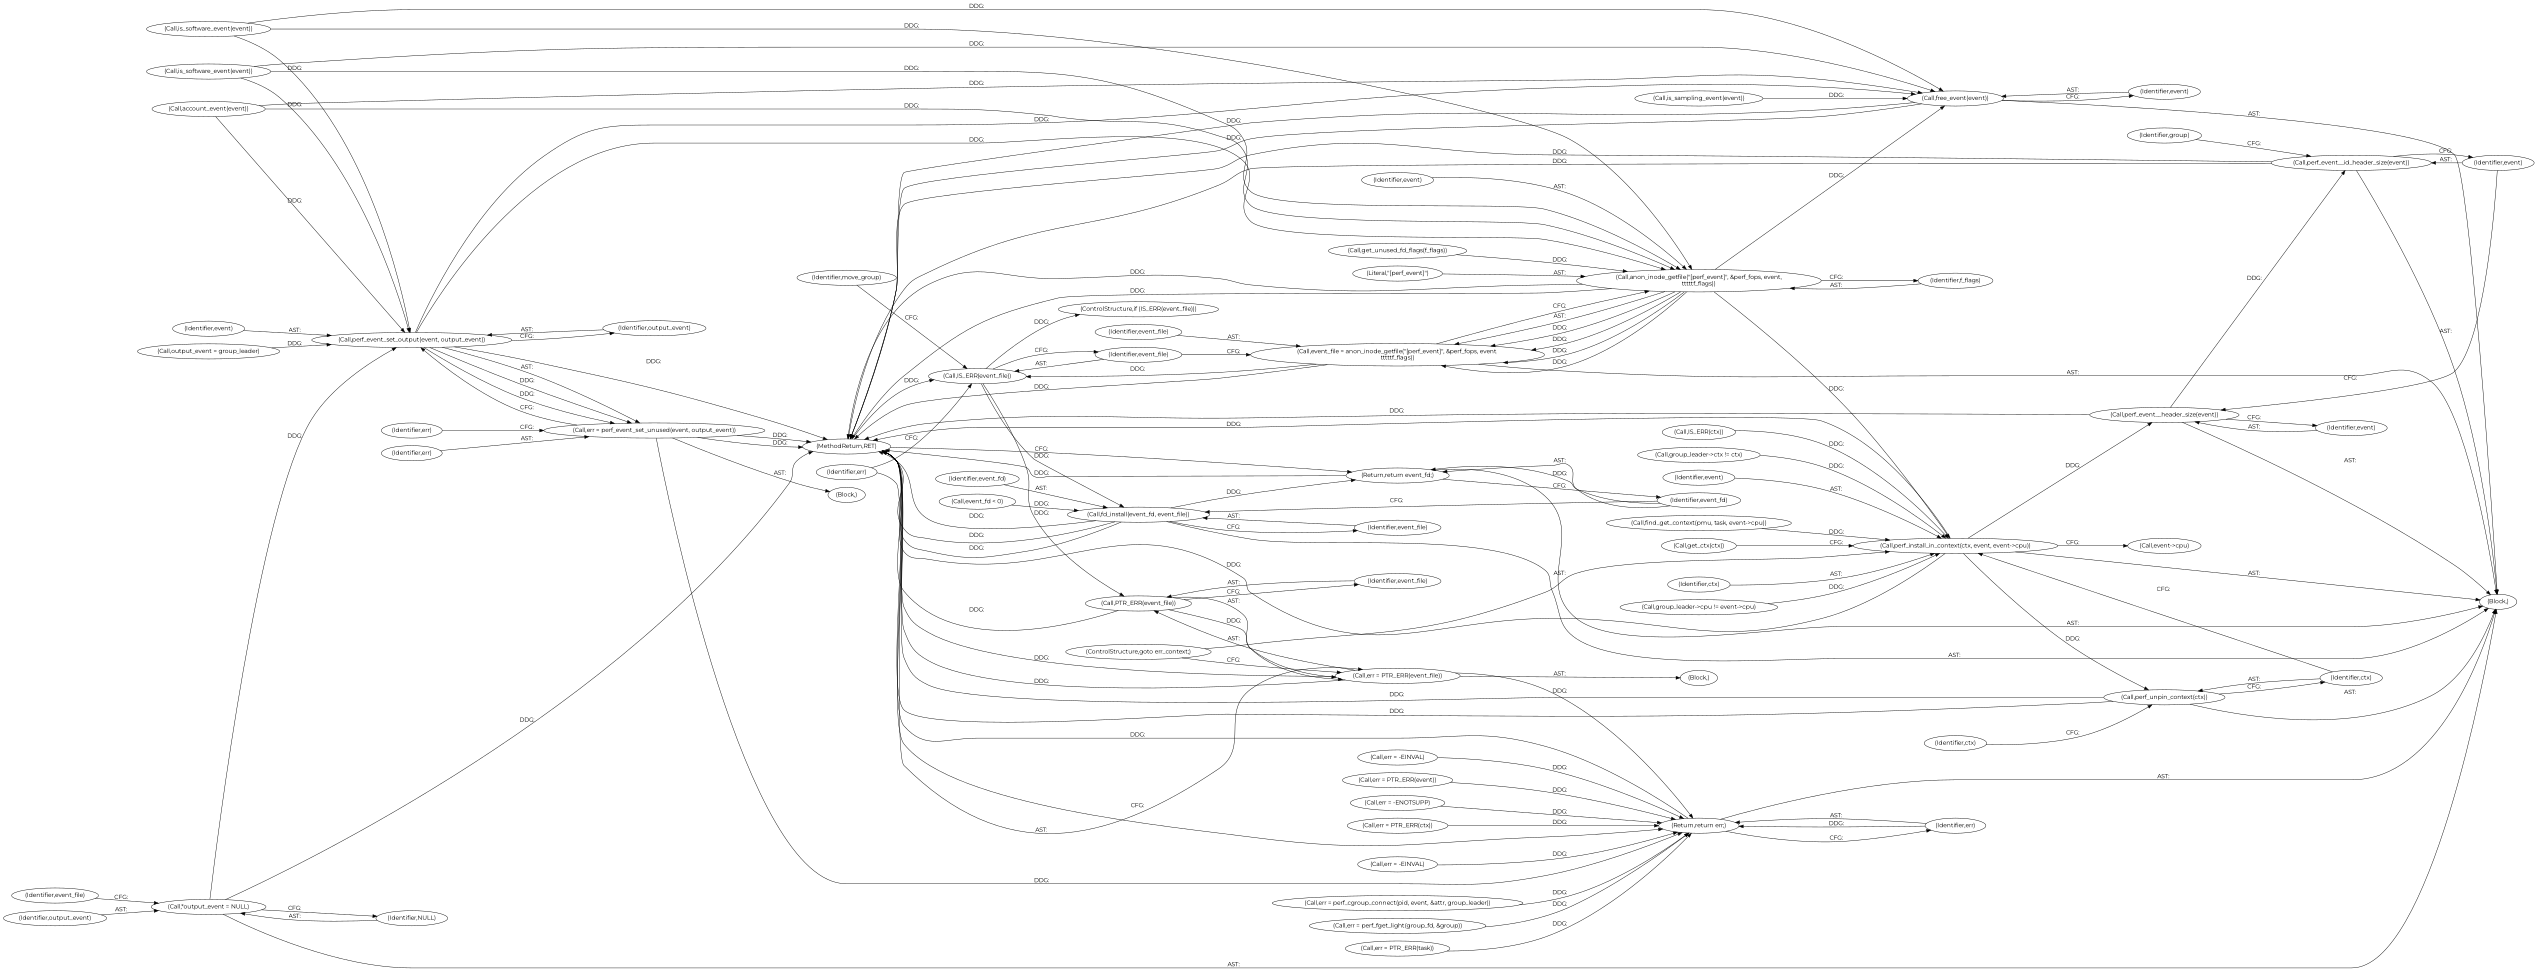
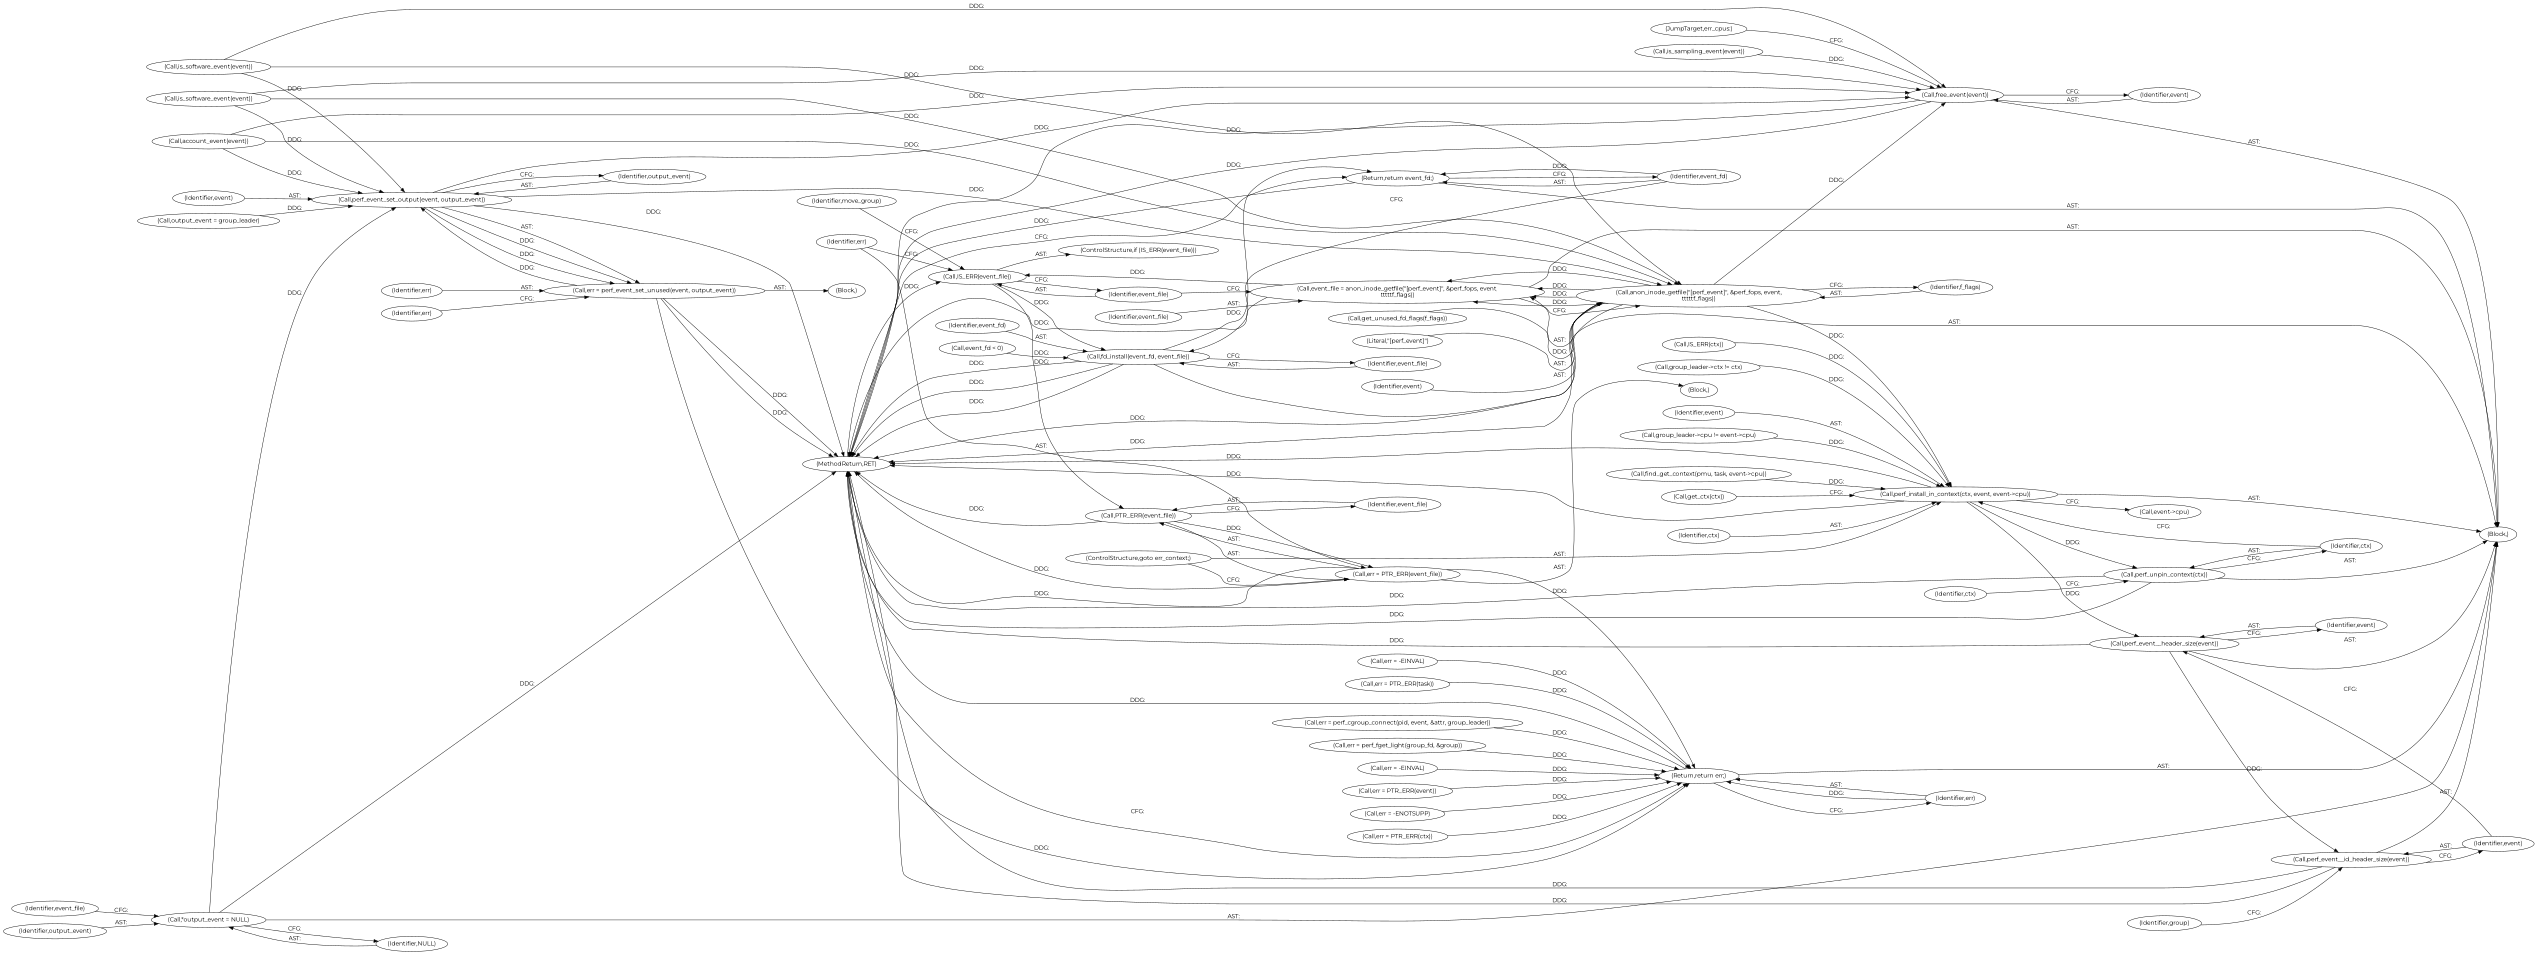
none -> (1699, 29)
(1042, 322) -> (1042, 254)
(528, 408) -> (528, 268)
